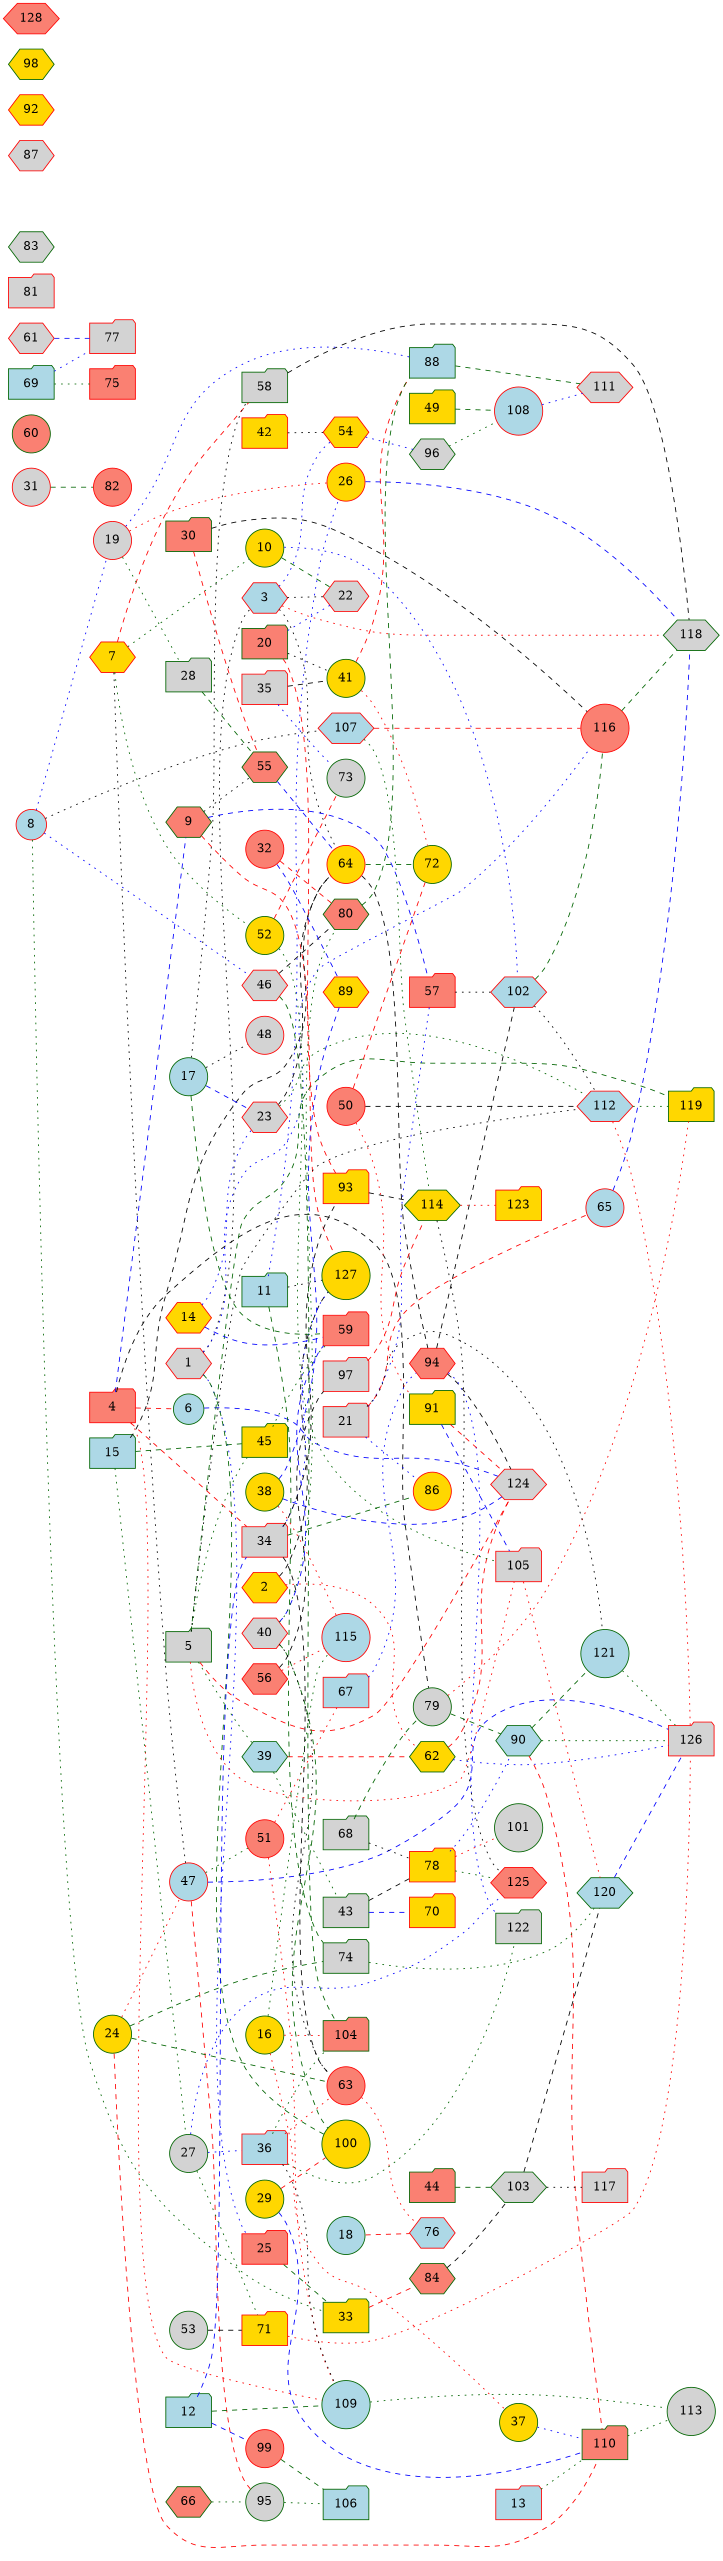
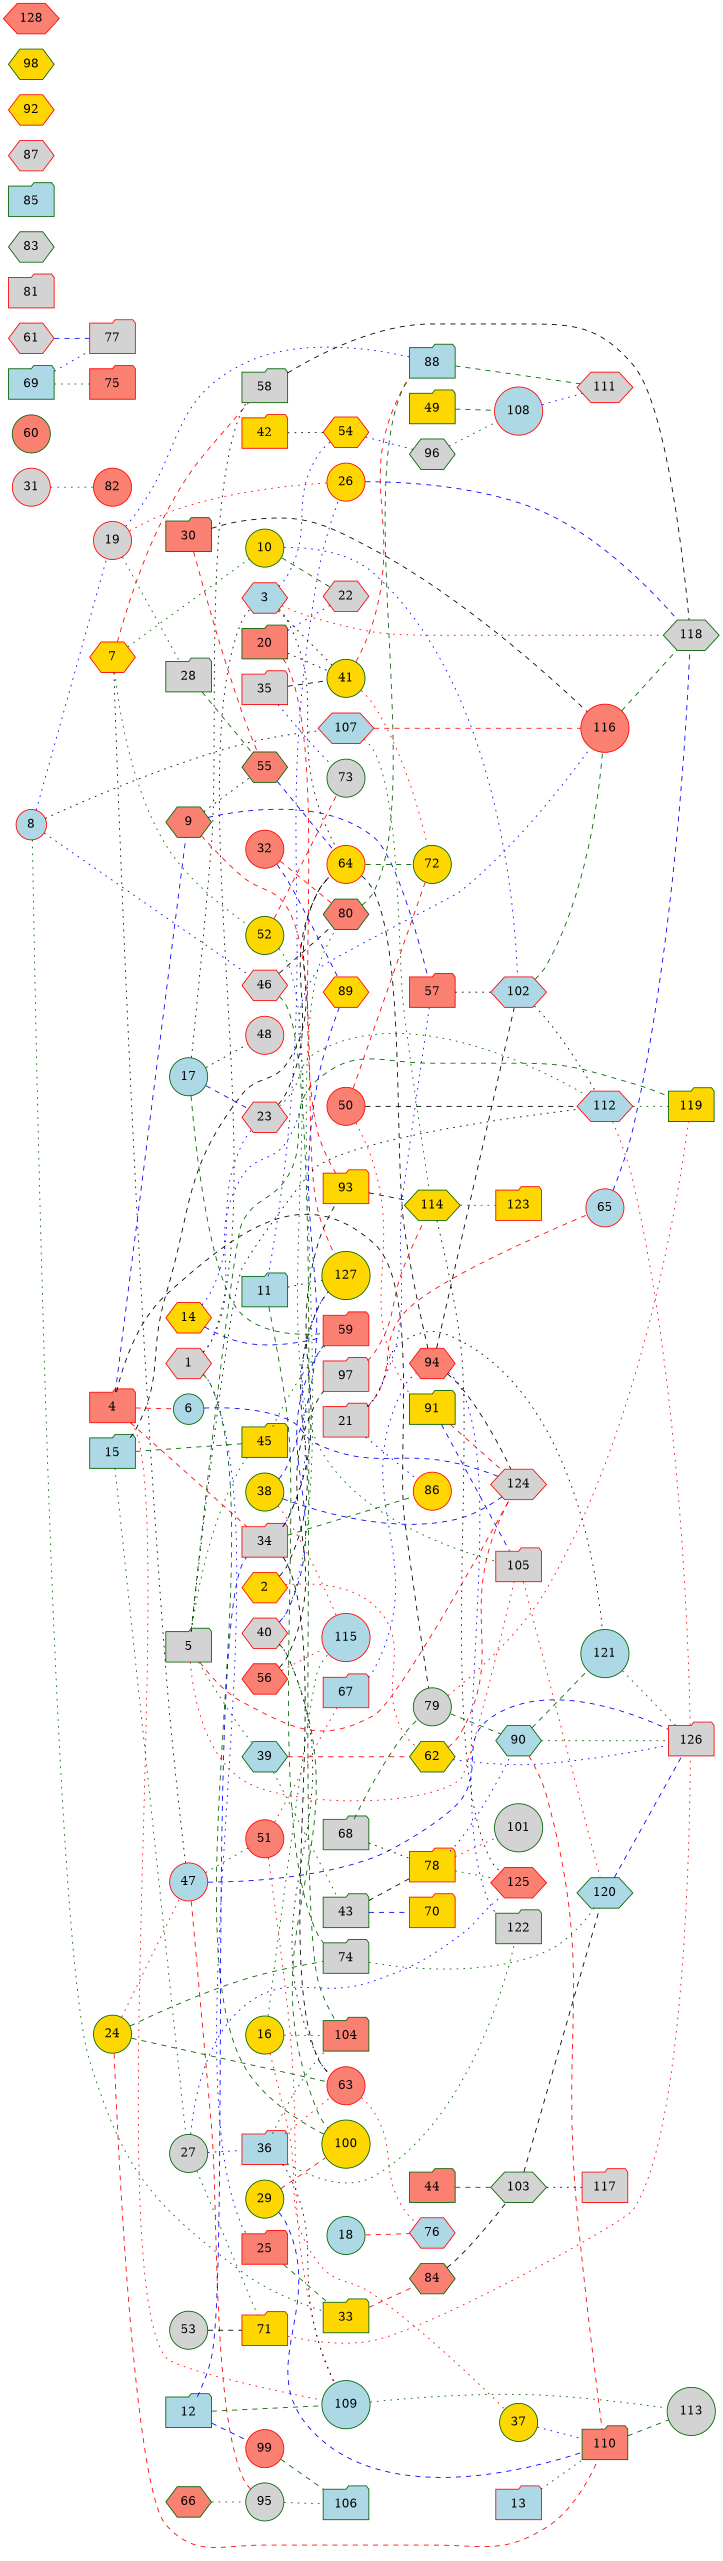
none -> (31, 201)
(72, 487) -> (72, 487)
(305, 597) -> (302, 635)
(648, 2428) -> (648, 2428)
